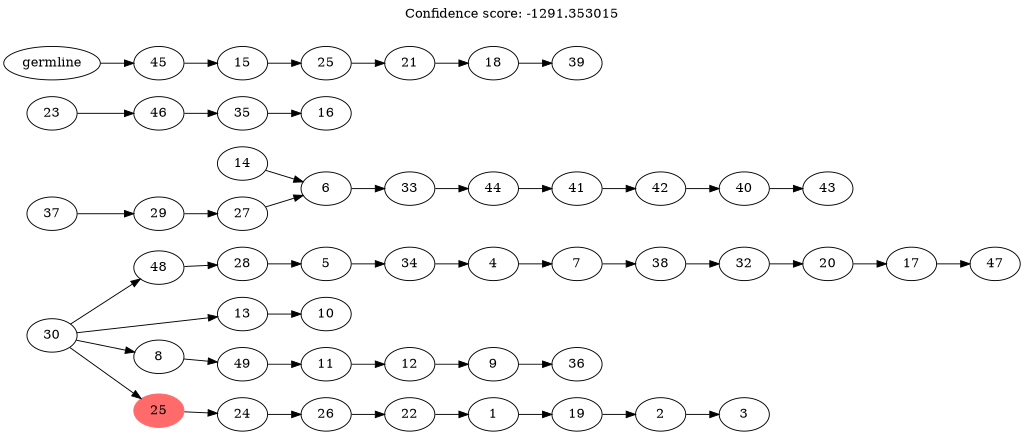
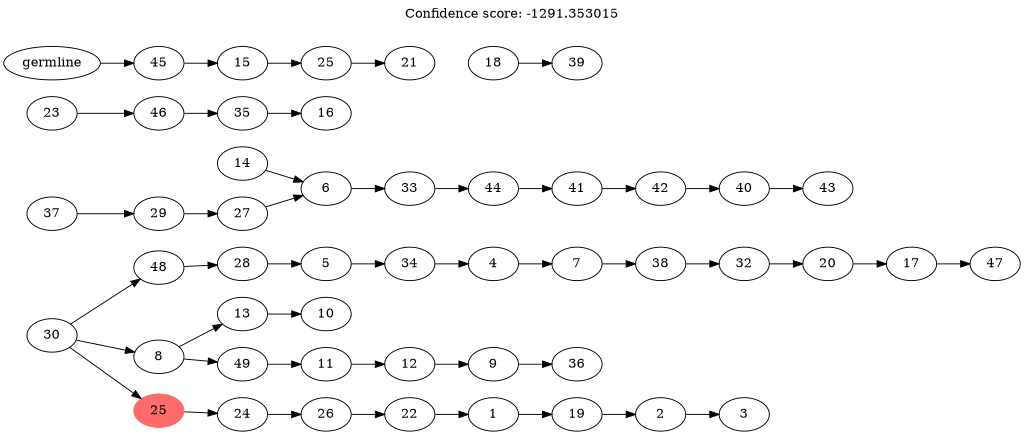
(447, 63) -> none
(143, 325) -> (197, 338)
